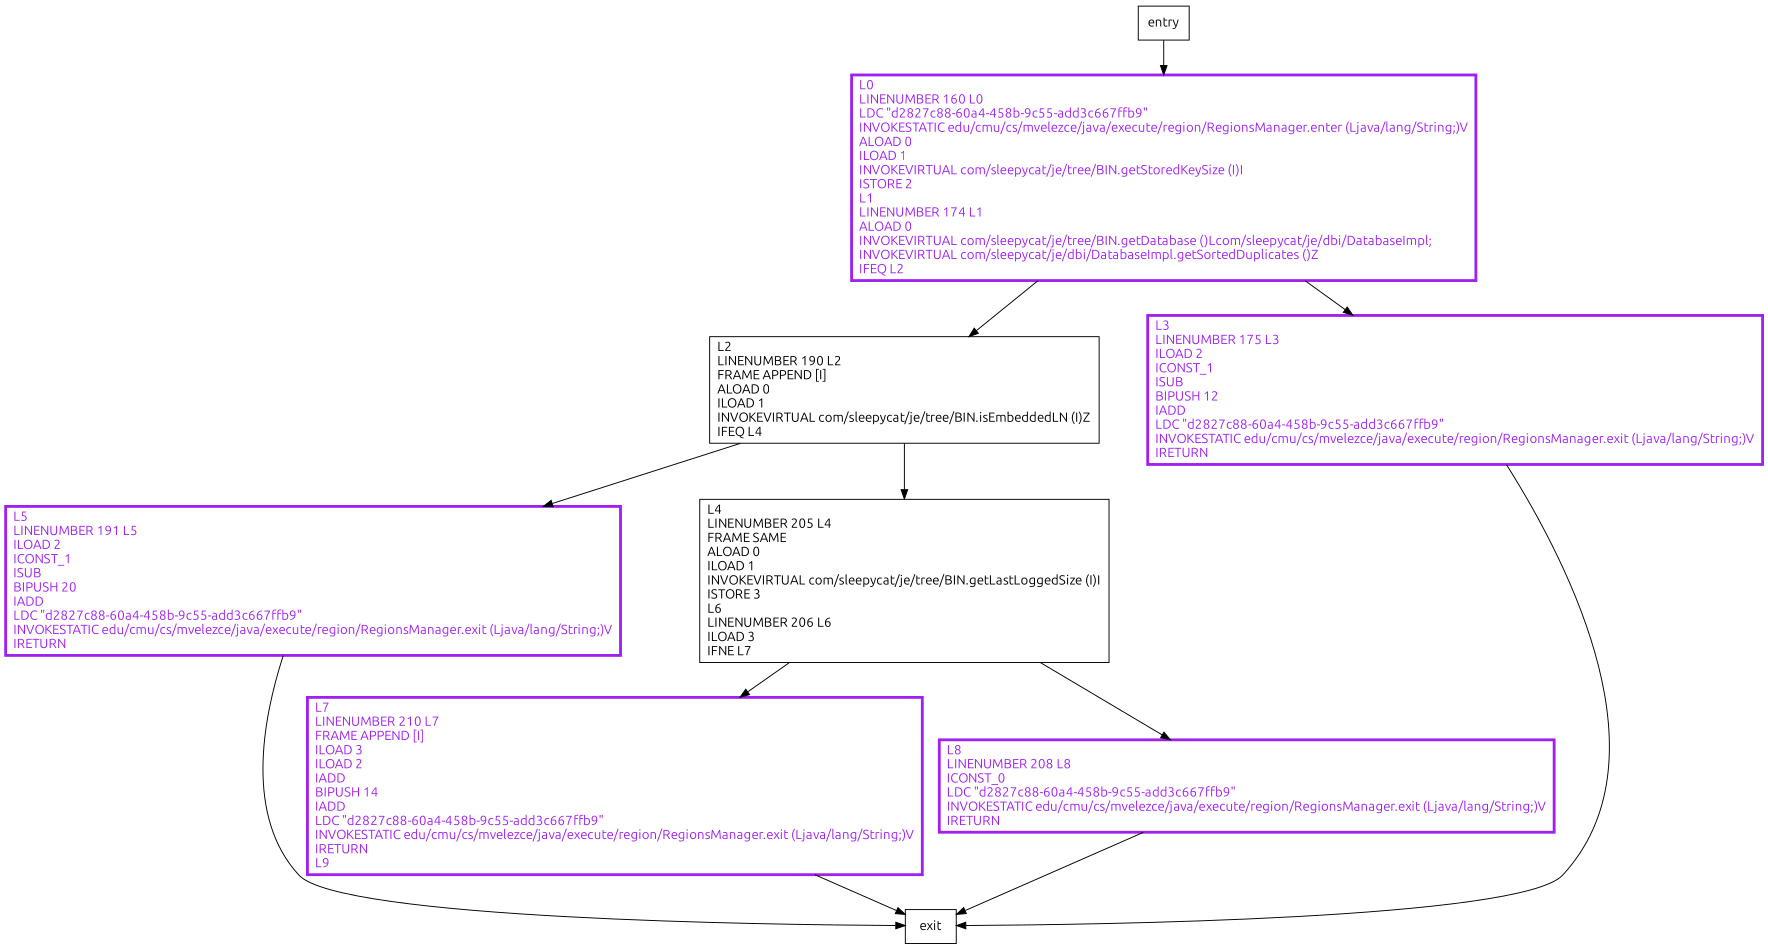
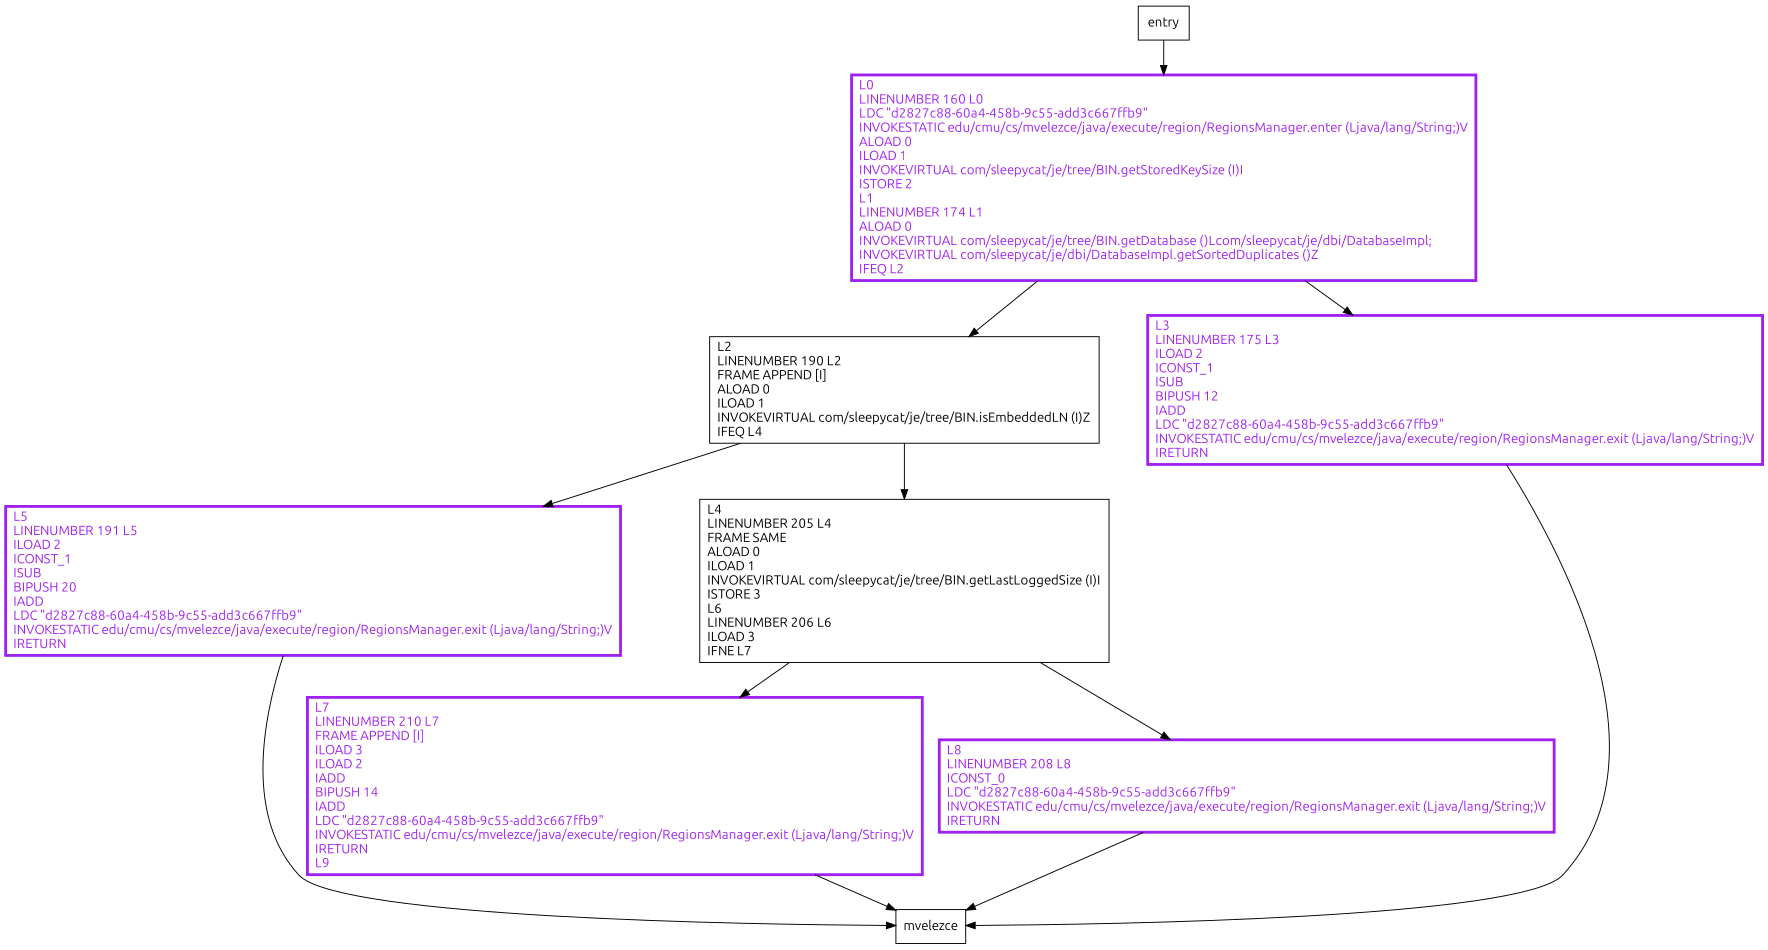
(931, 927) -> (931, 927)
